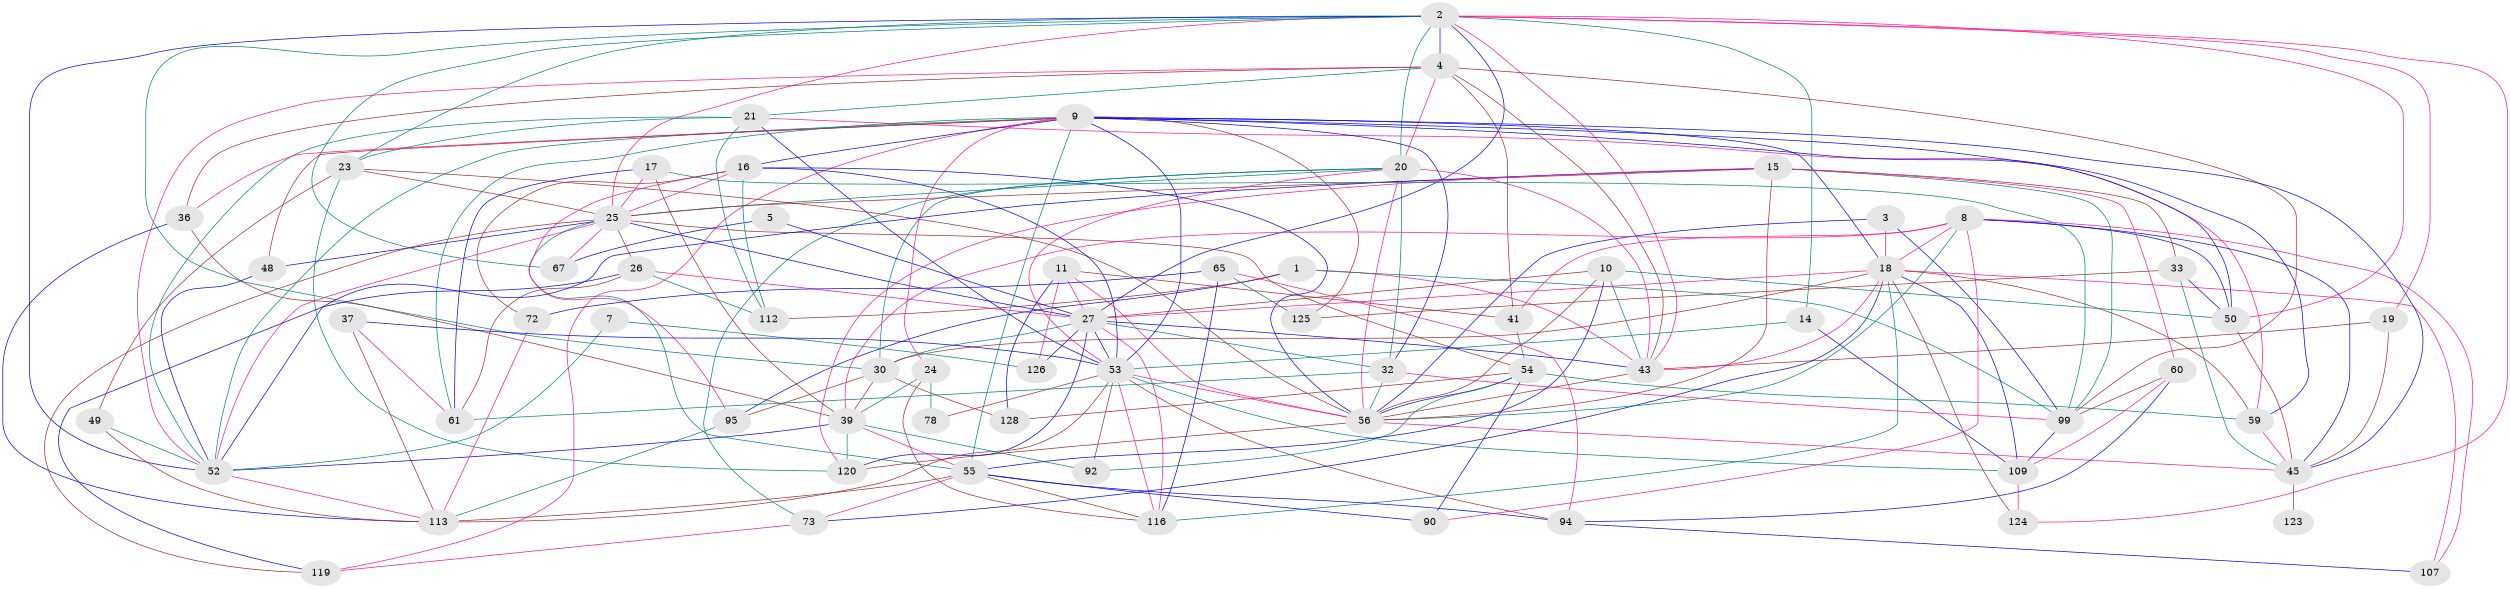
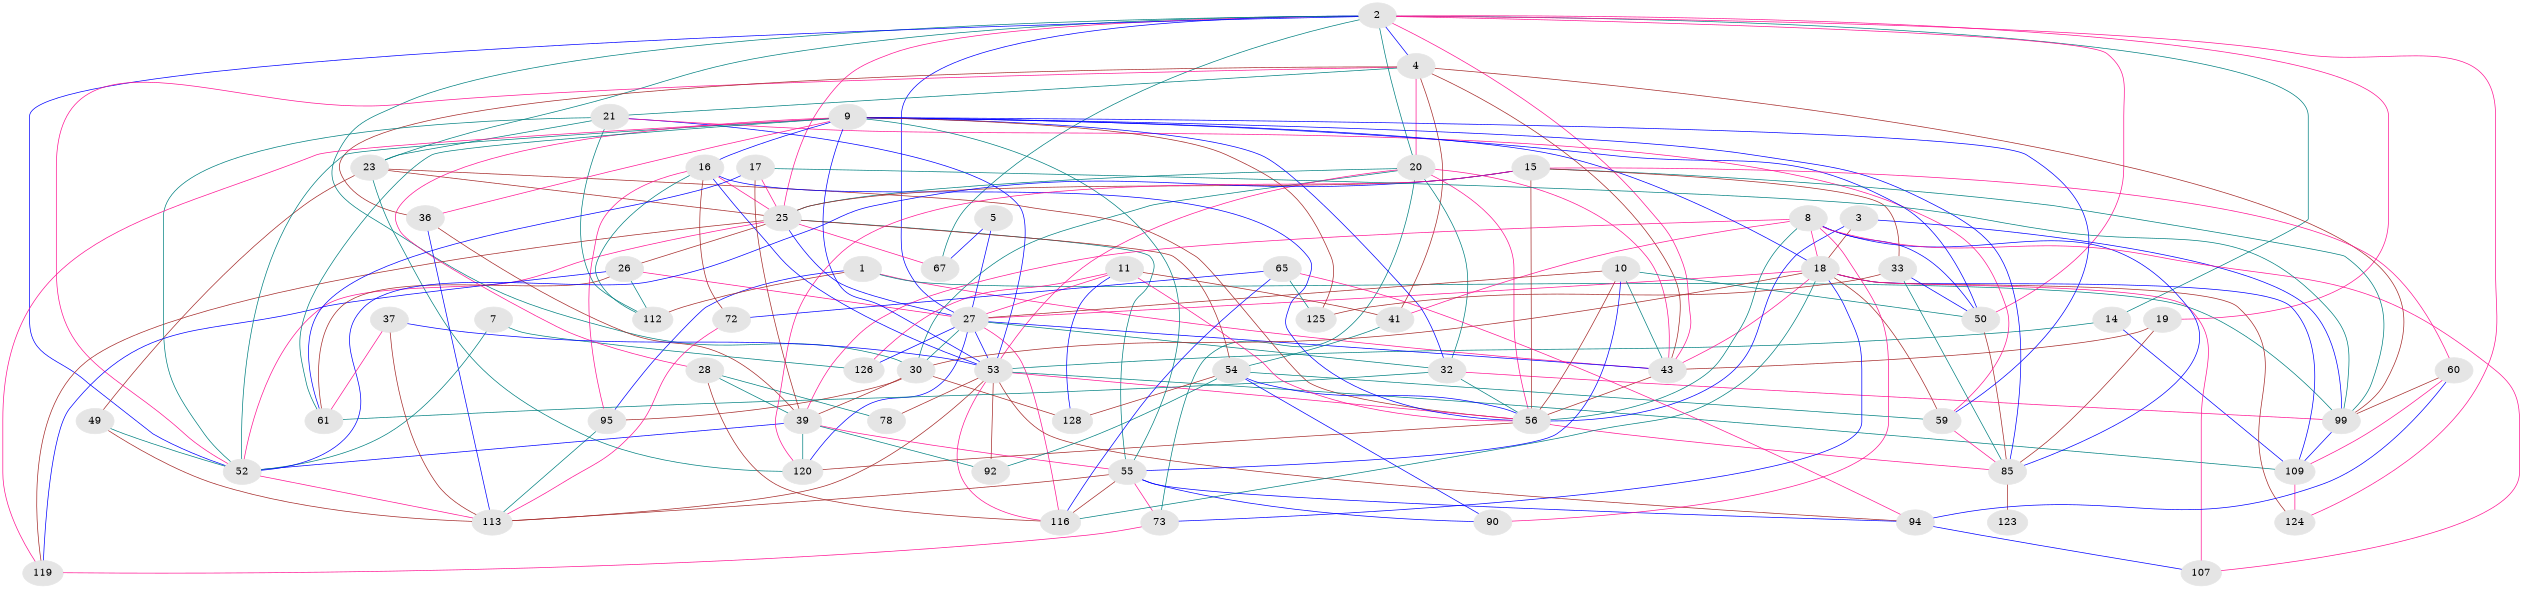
(268, 269) -> none
(931, 370) -> (705, 370)
(2293, 472) -> (2008, 472)
